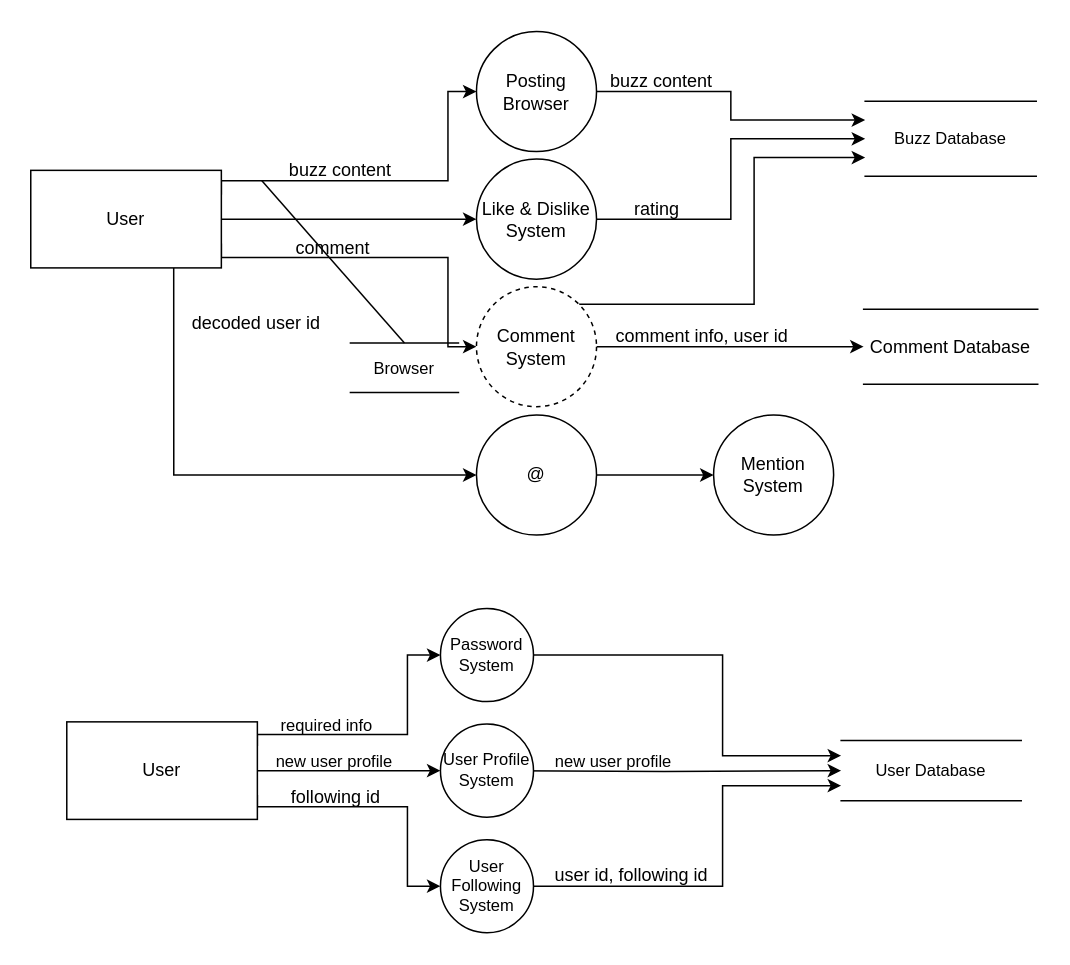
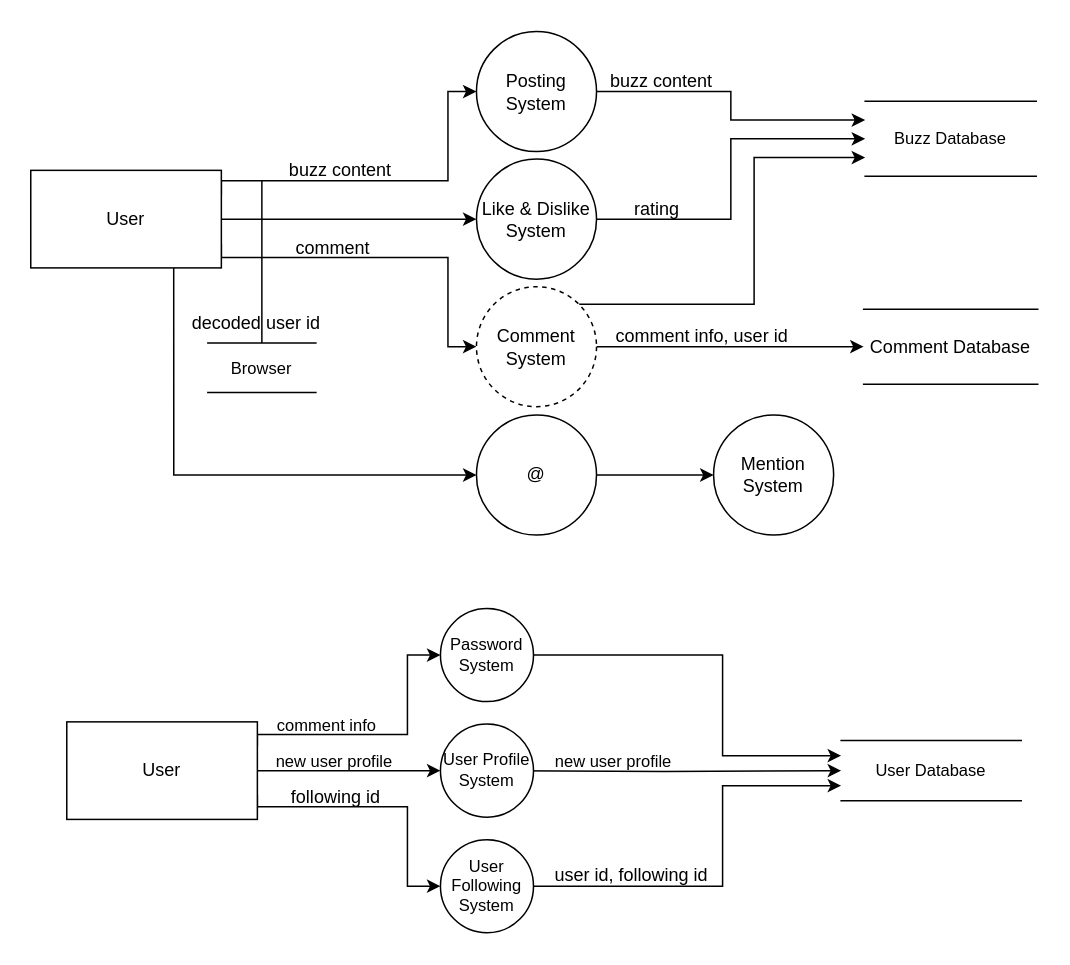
(536, 92) -> (536, 92)
(404, 368) -> (262, 368)
(327, 725) -> (327, 725)
